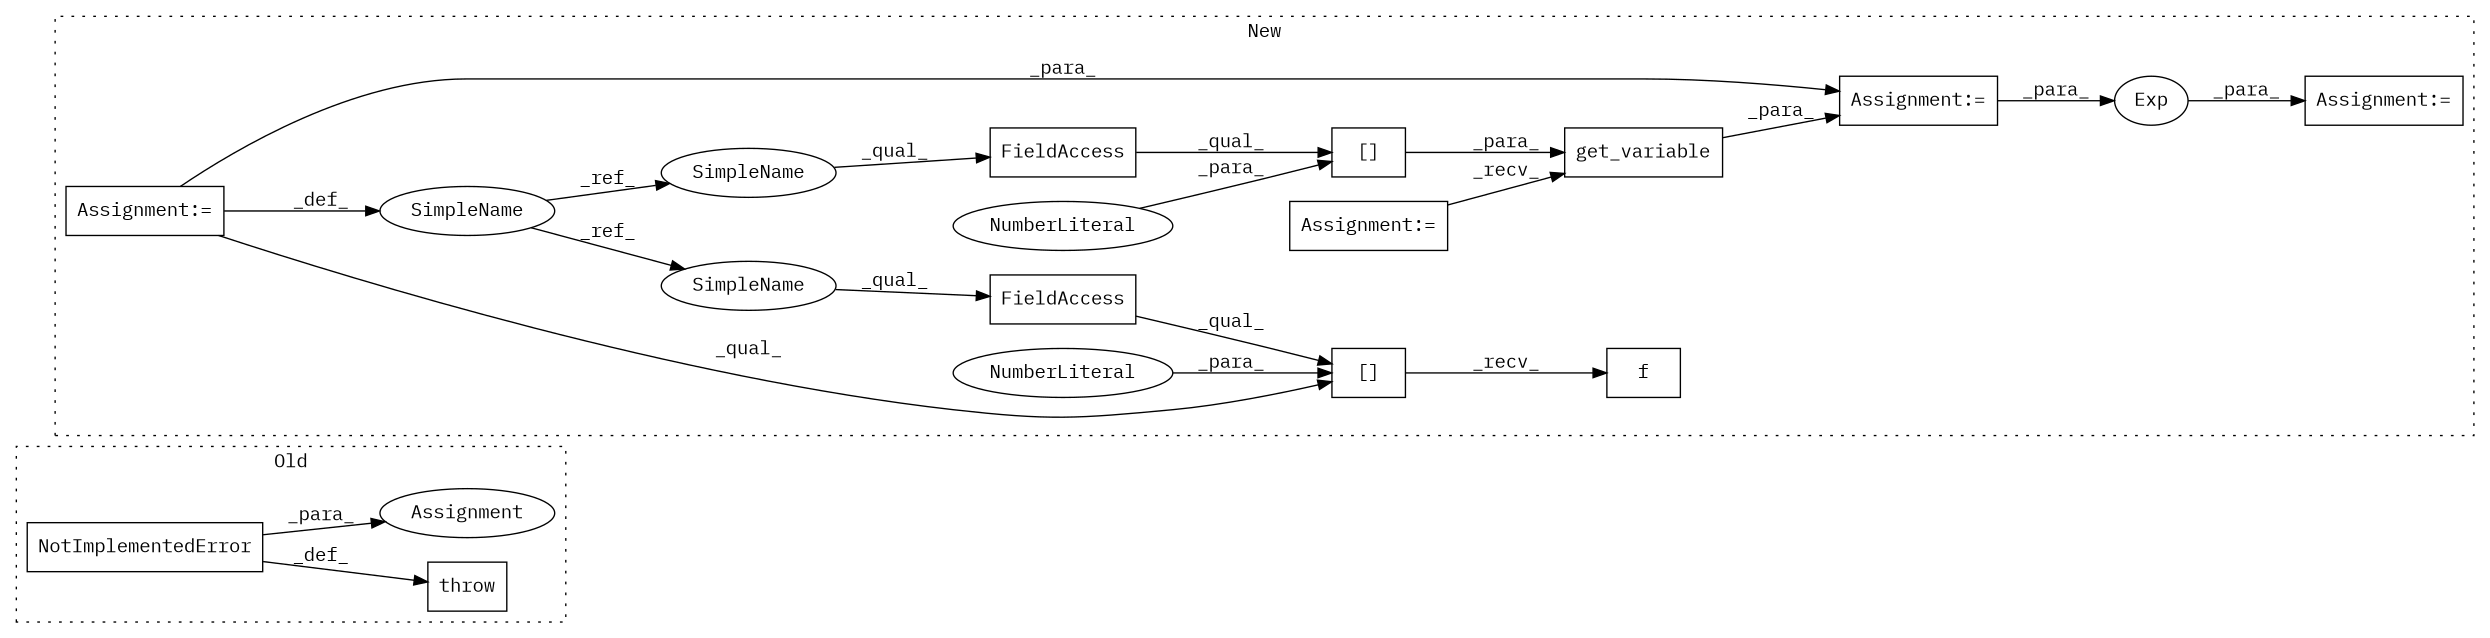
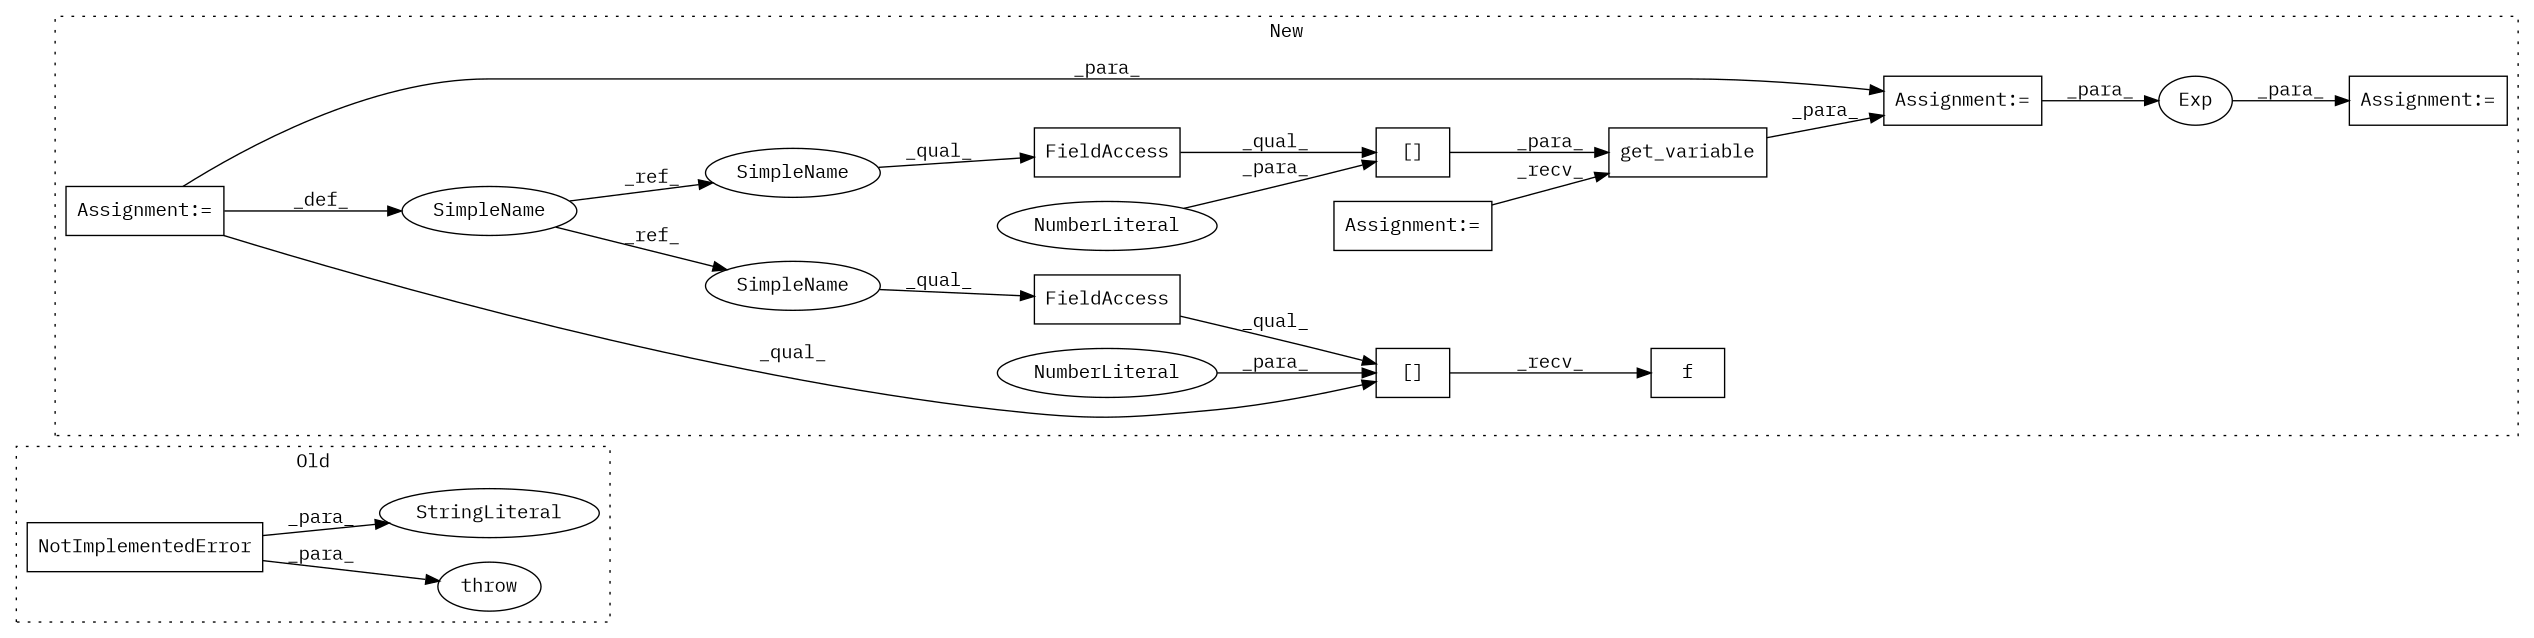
(467, 513) -> (489, 513)
(321, 556) -> (321, 555)
(467, 587) -> (489, 587)
